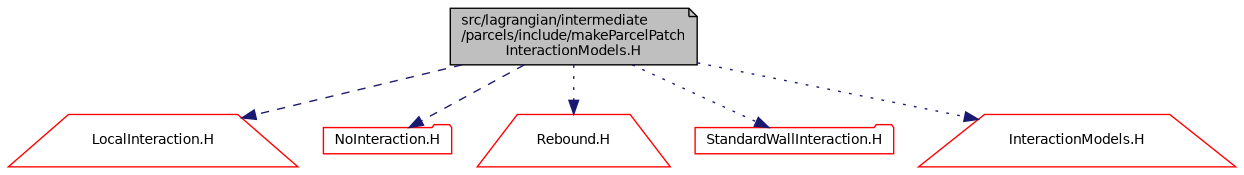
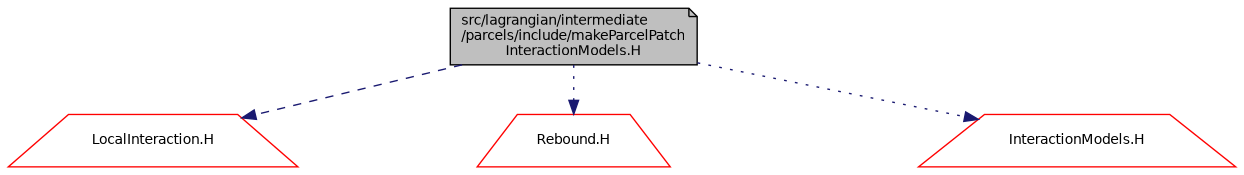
(388, 141) -> none
(794, 141) -> none
